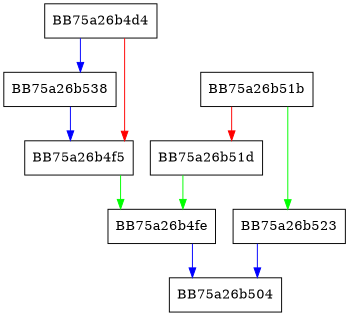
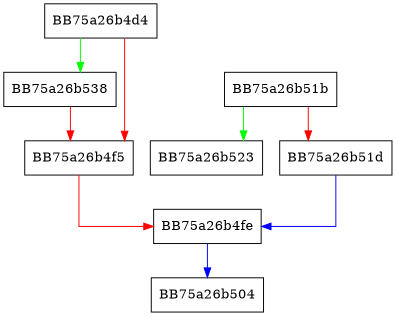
(80, 50) -> (80, 50)
(70, 119) -> (70, 119)
(121, 187) -> (86, 226)
(183, 187) -> (329, 226)
(257, 256) -> none
